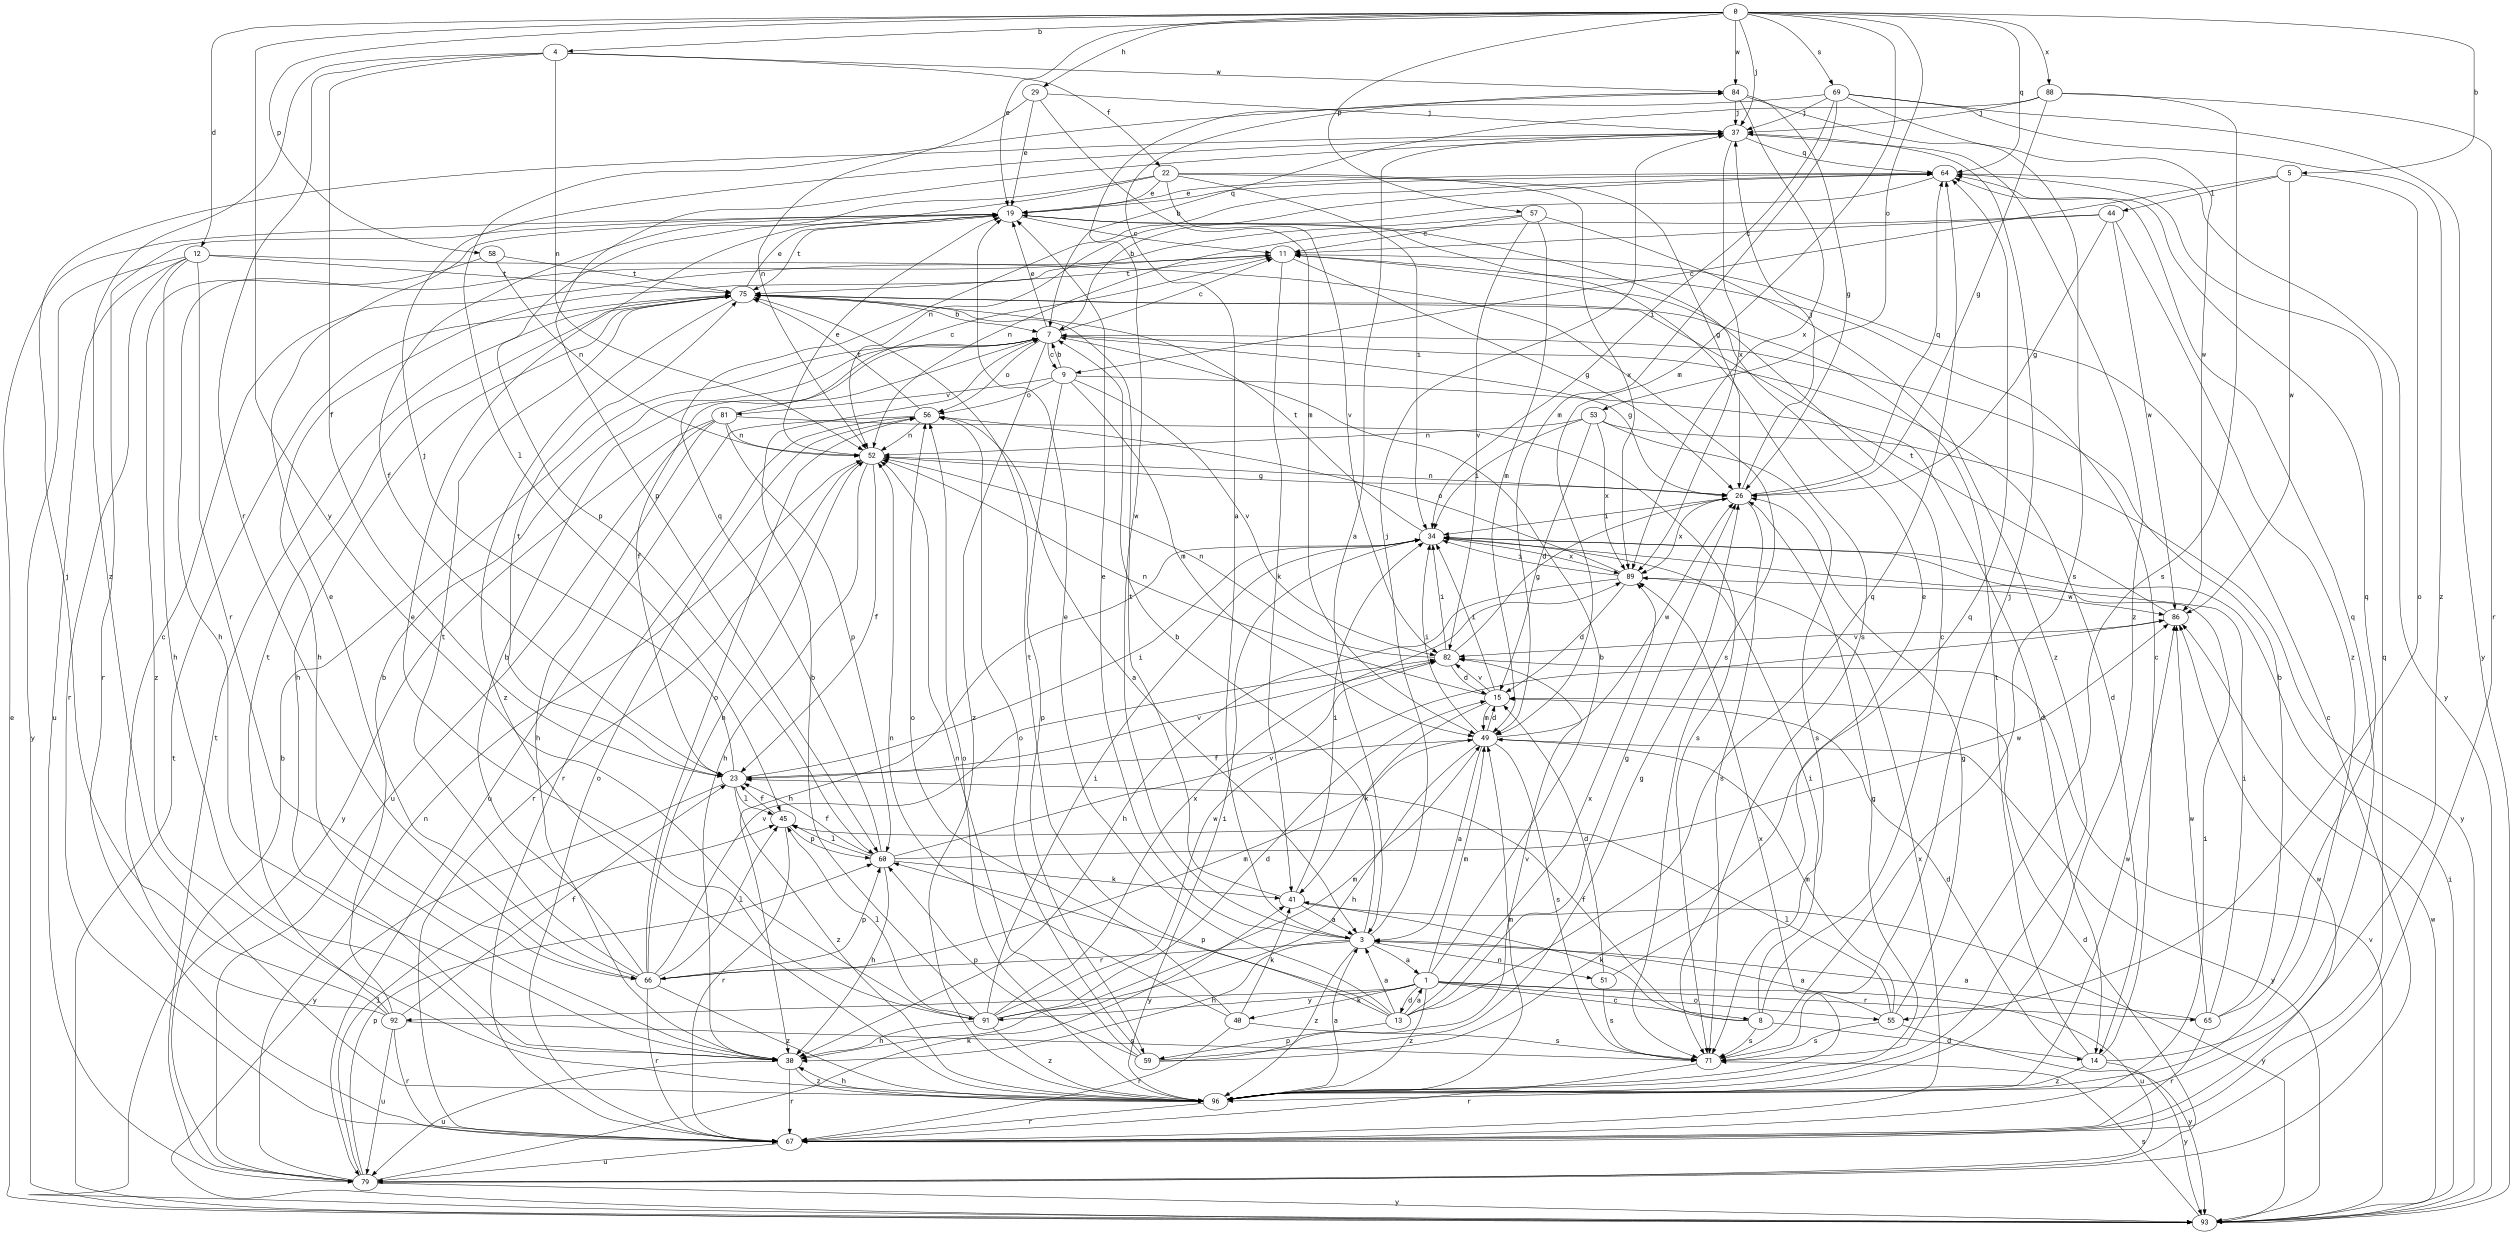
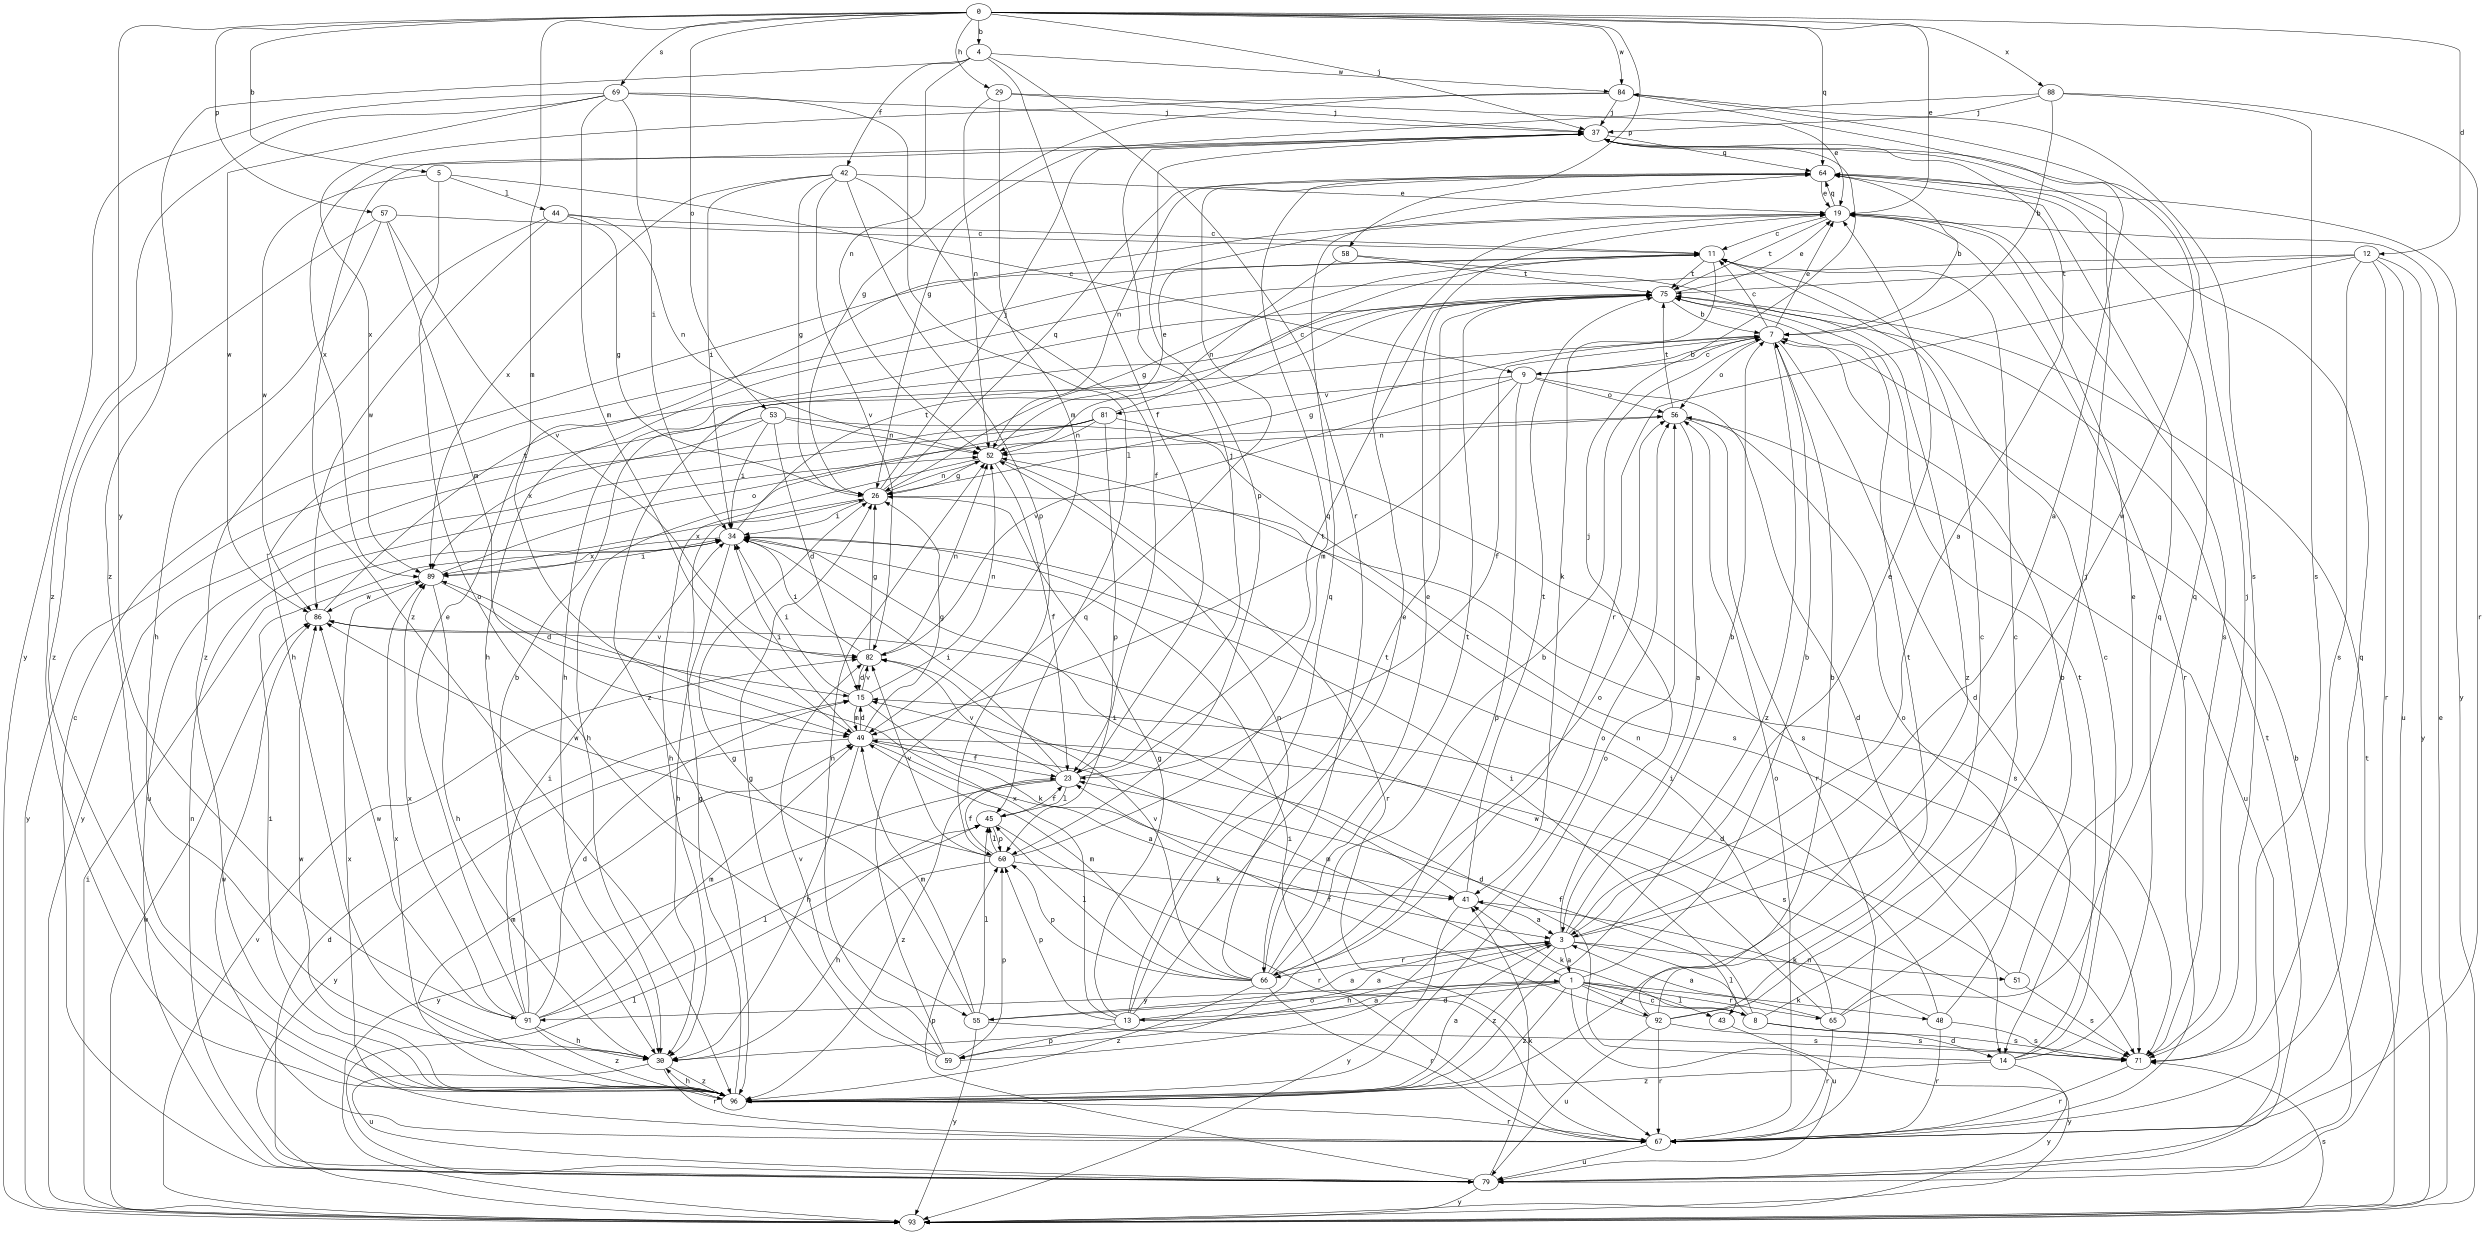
(1166, 173) -> (844, 173)
(1667, 617) -> (942, 617)
none -> (1722, 1021)
